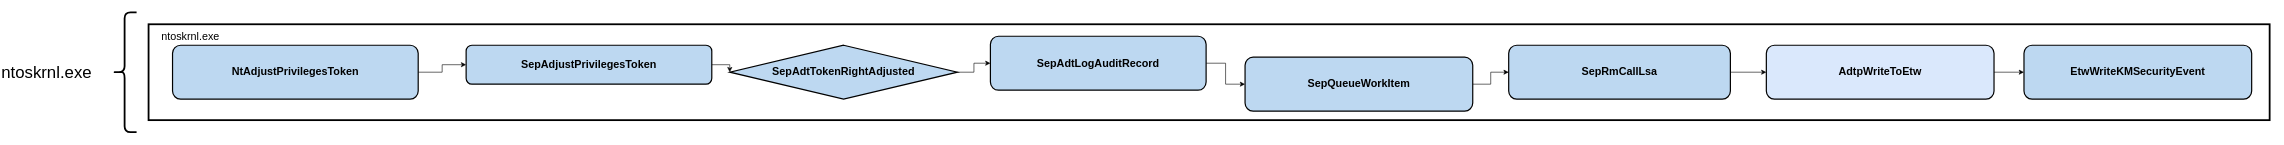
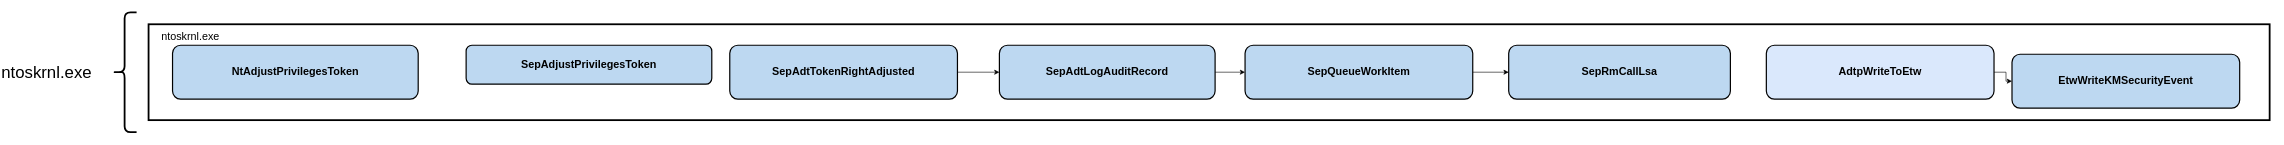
(1098, 63) -> (1107, 72)
(460, 65) -> none
(721, 65) -> none
(843, 72) -> (843, 72)
(1761, 72) -> none
(2139, 72) -> (2127, 81)
(1359, 84) -> (1359, 72)
